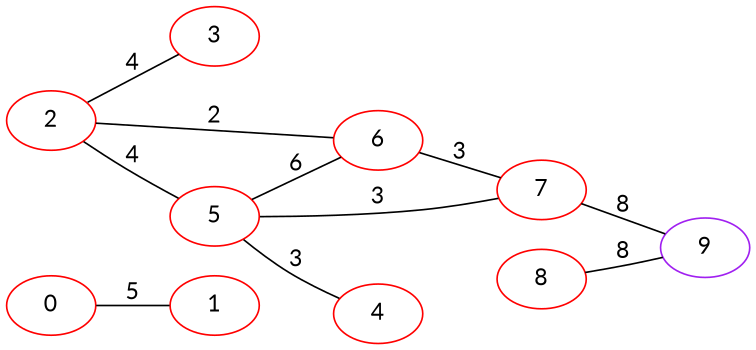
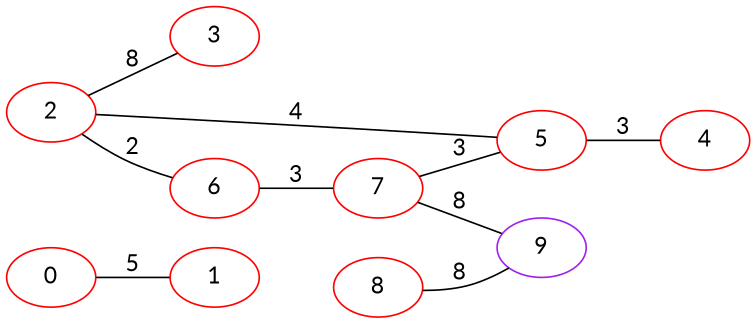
(133, 64) -> (133, 60)
(296, 178) -> none
